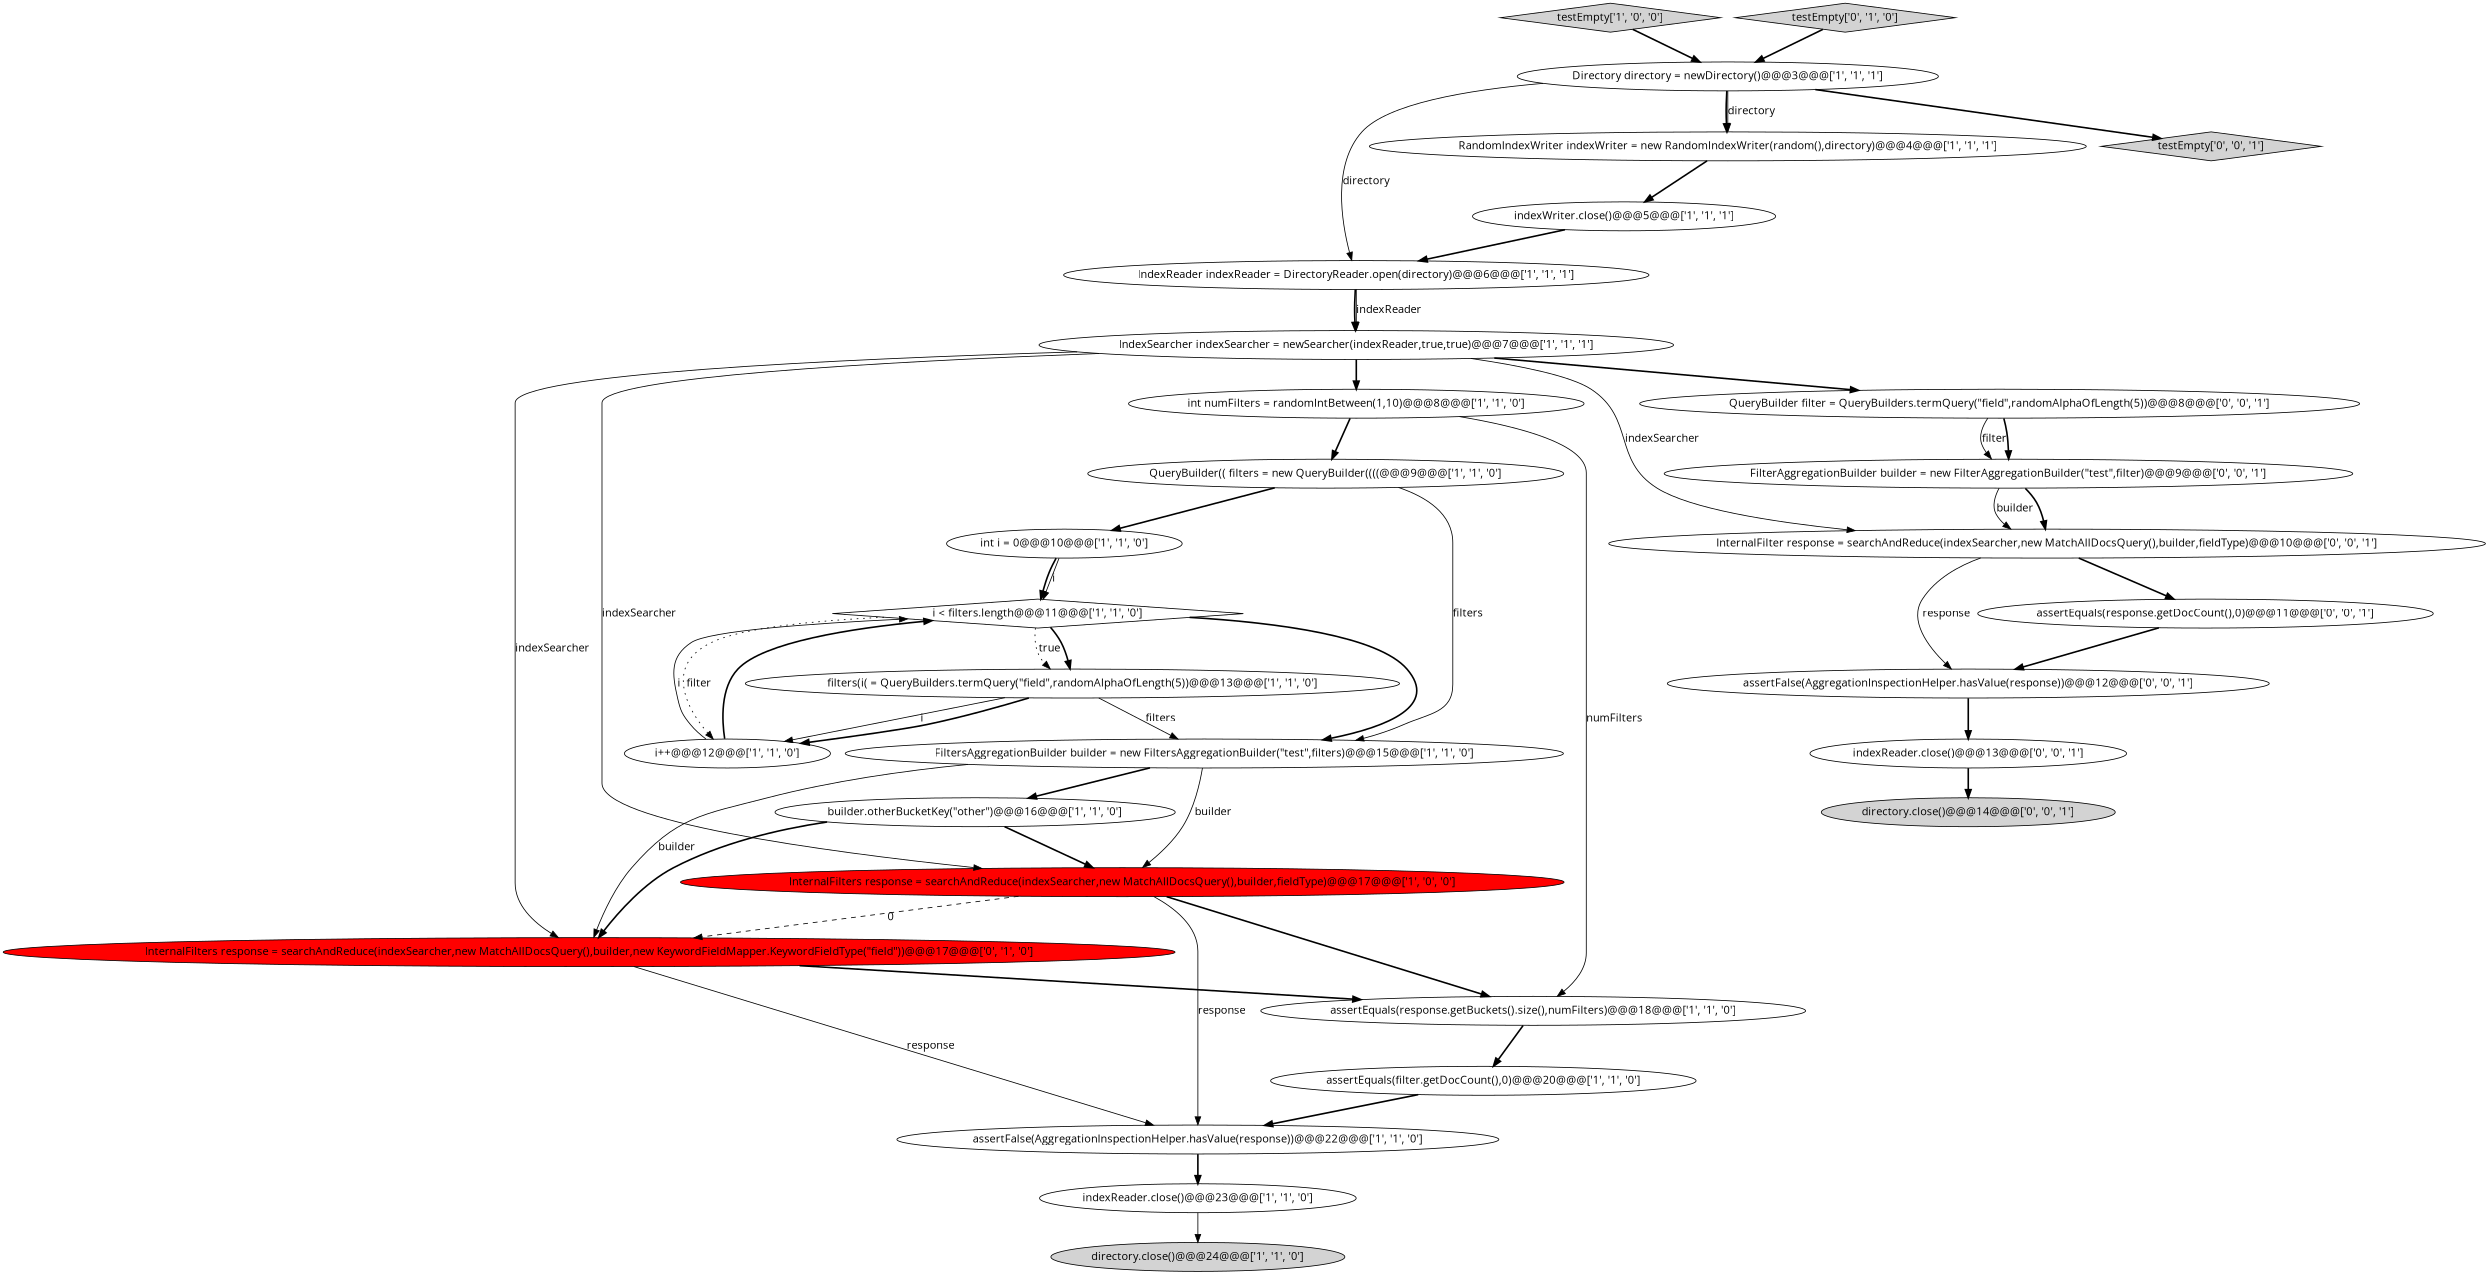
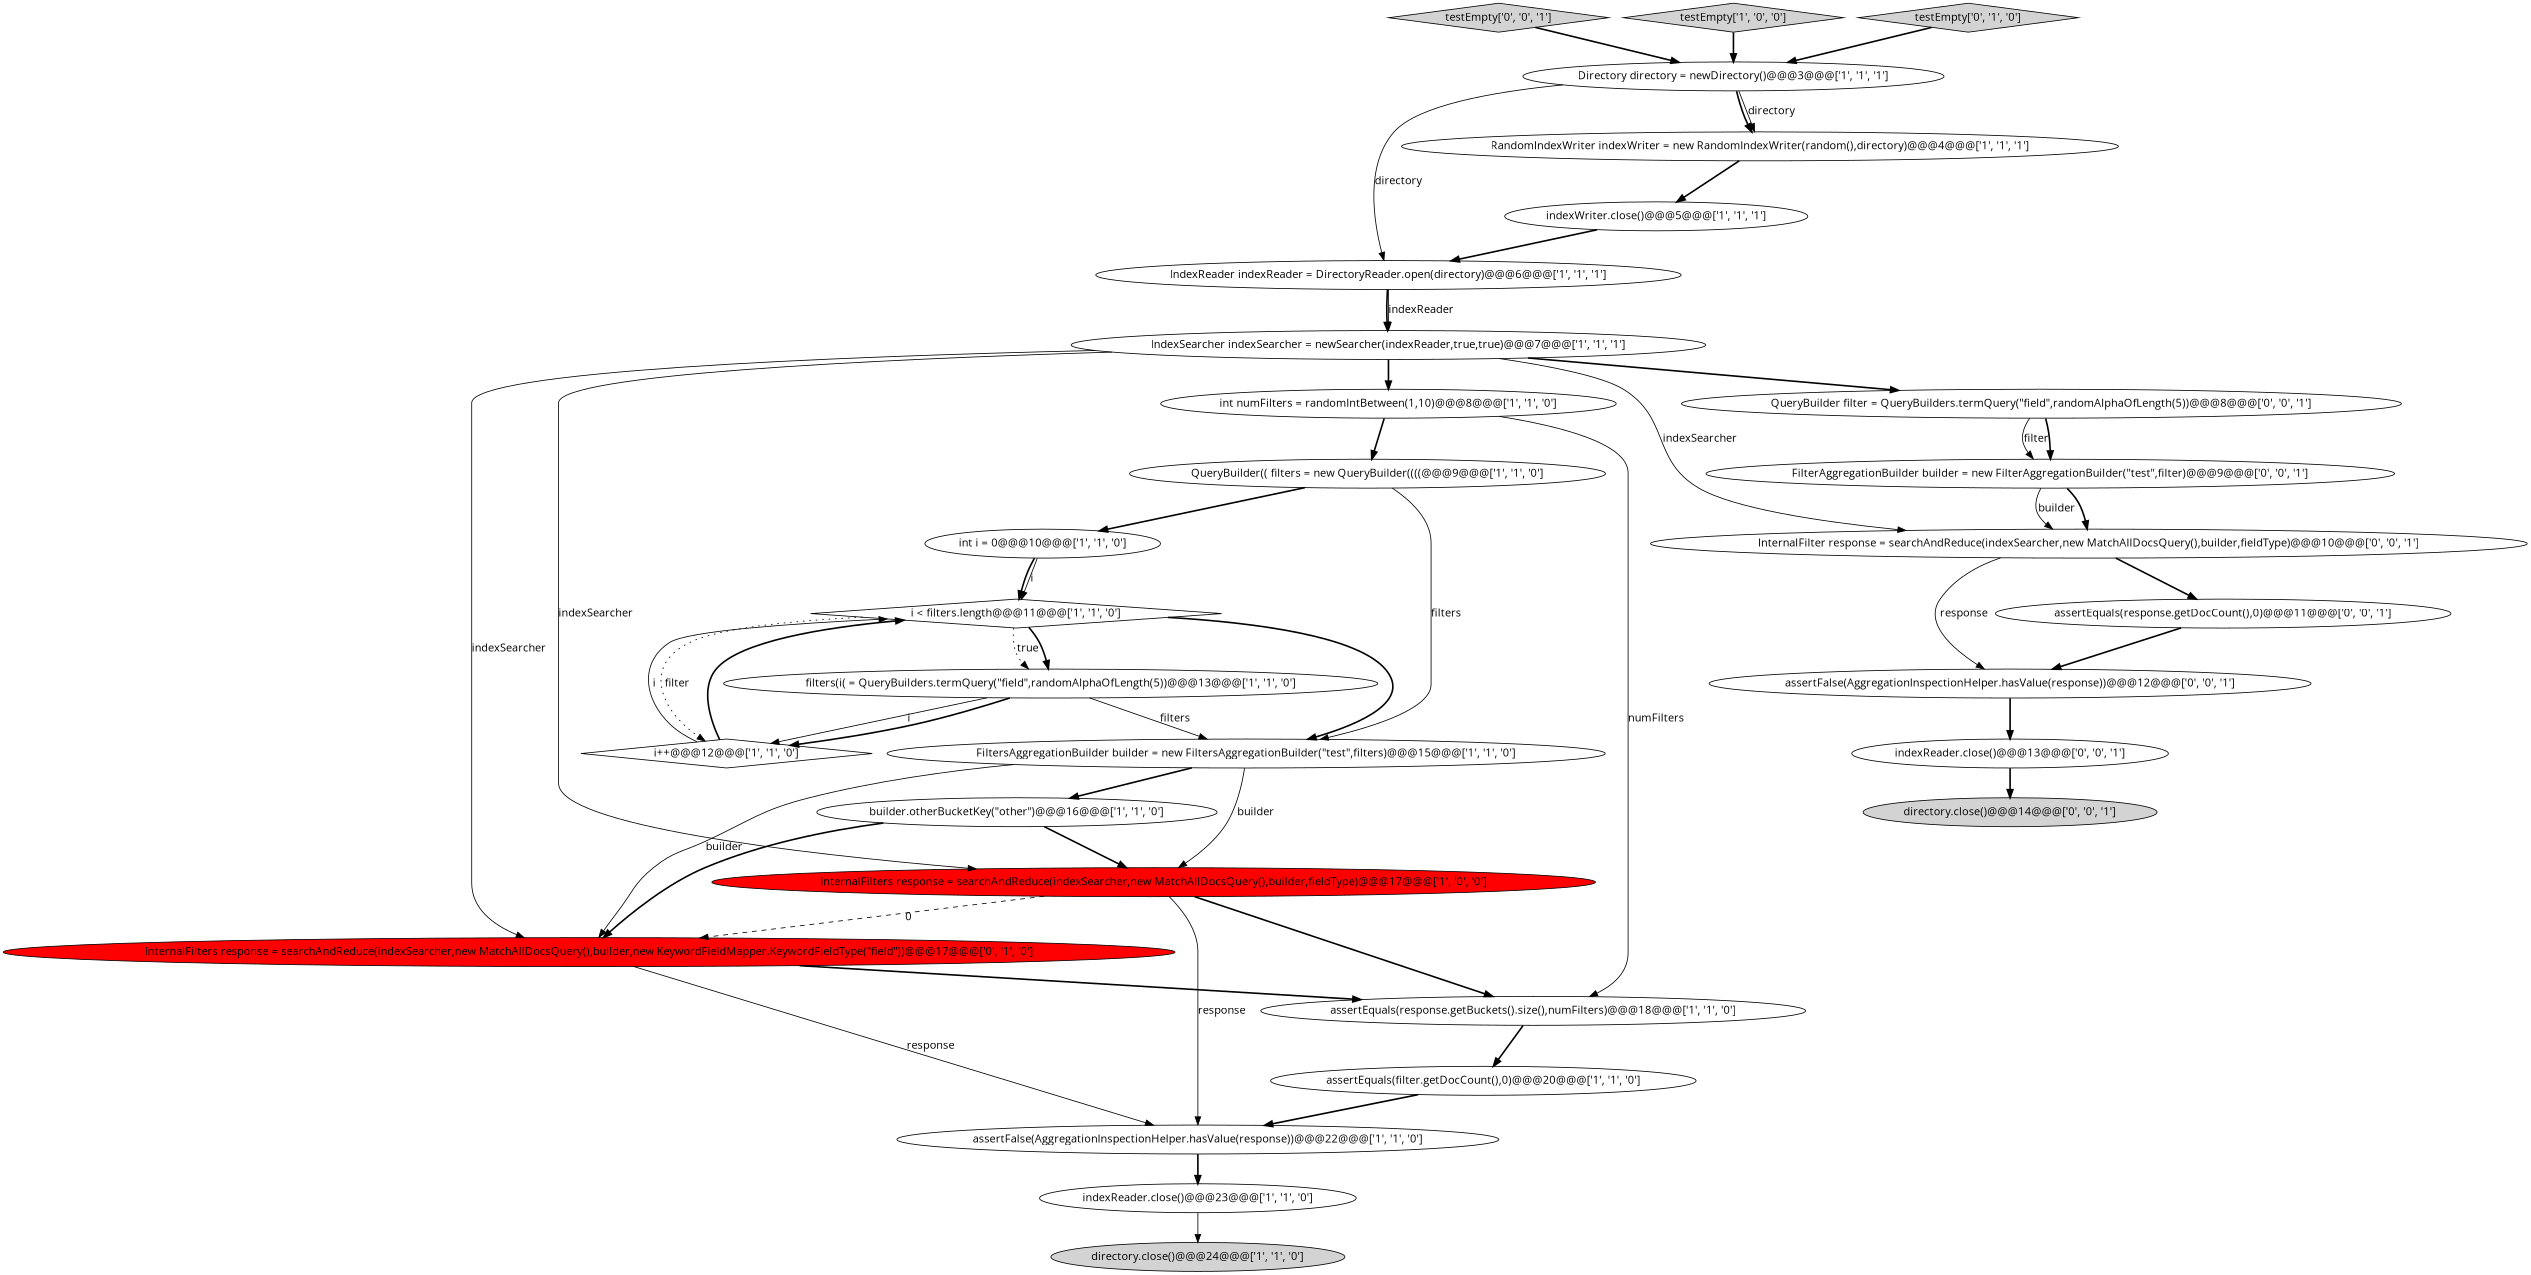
(1984, 113) -> (1603, 44)
(727, 754) -> (727, 754)
